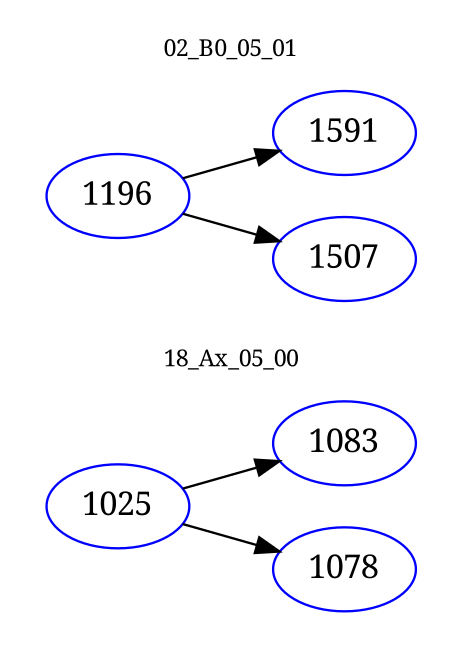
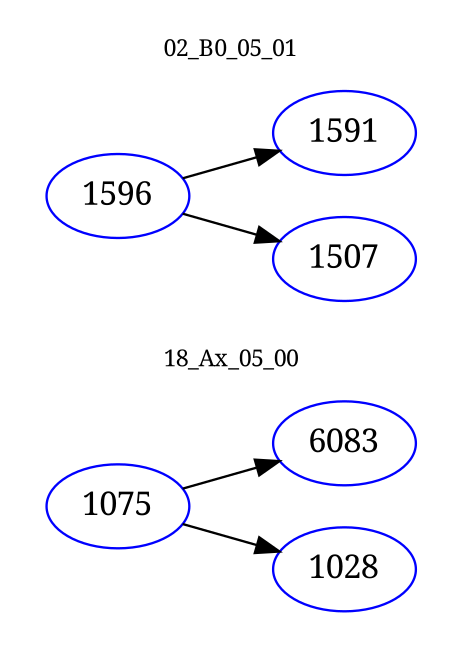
(118, 196) -> (118, 196)
(344, 443) -> (344, 443)
(118, 506) -> (118, 506)
(344, 569) -> (344, 569)
